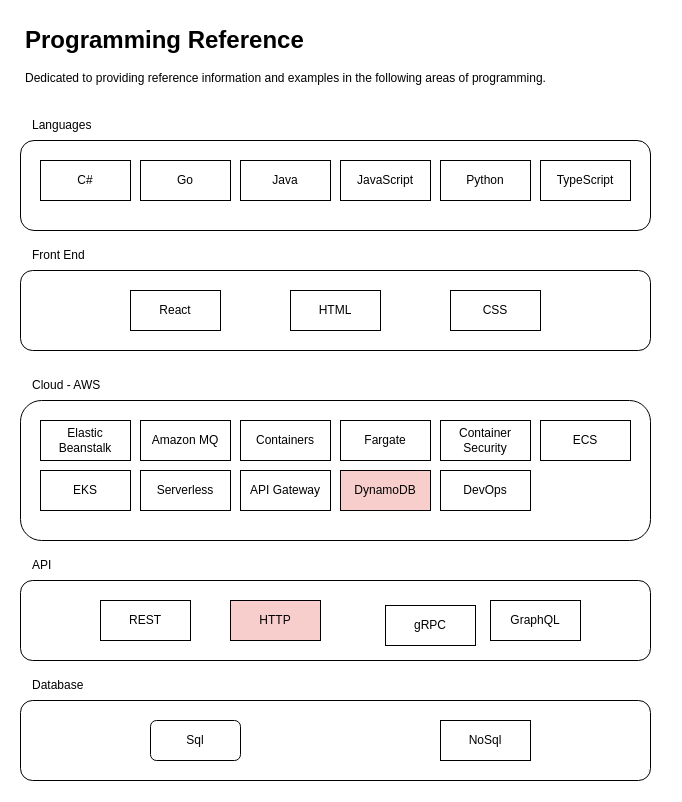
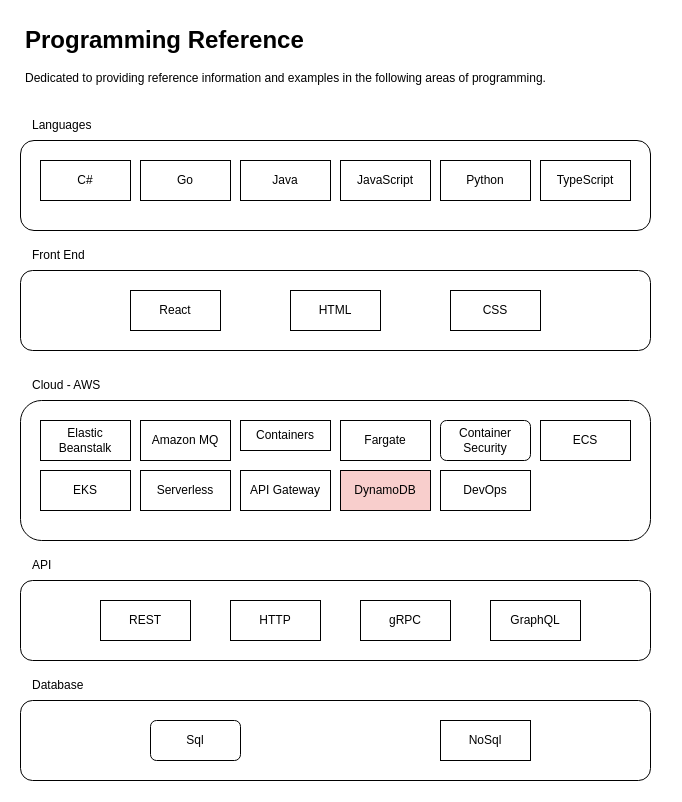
(286, 441) -> (286, 436)
(486, 441) -> (486, 441)
(276, 621) -> (276, 621)
(431, 626) -> (406, 621)
